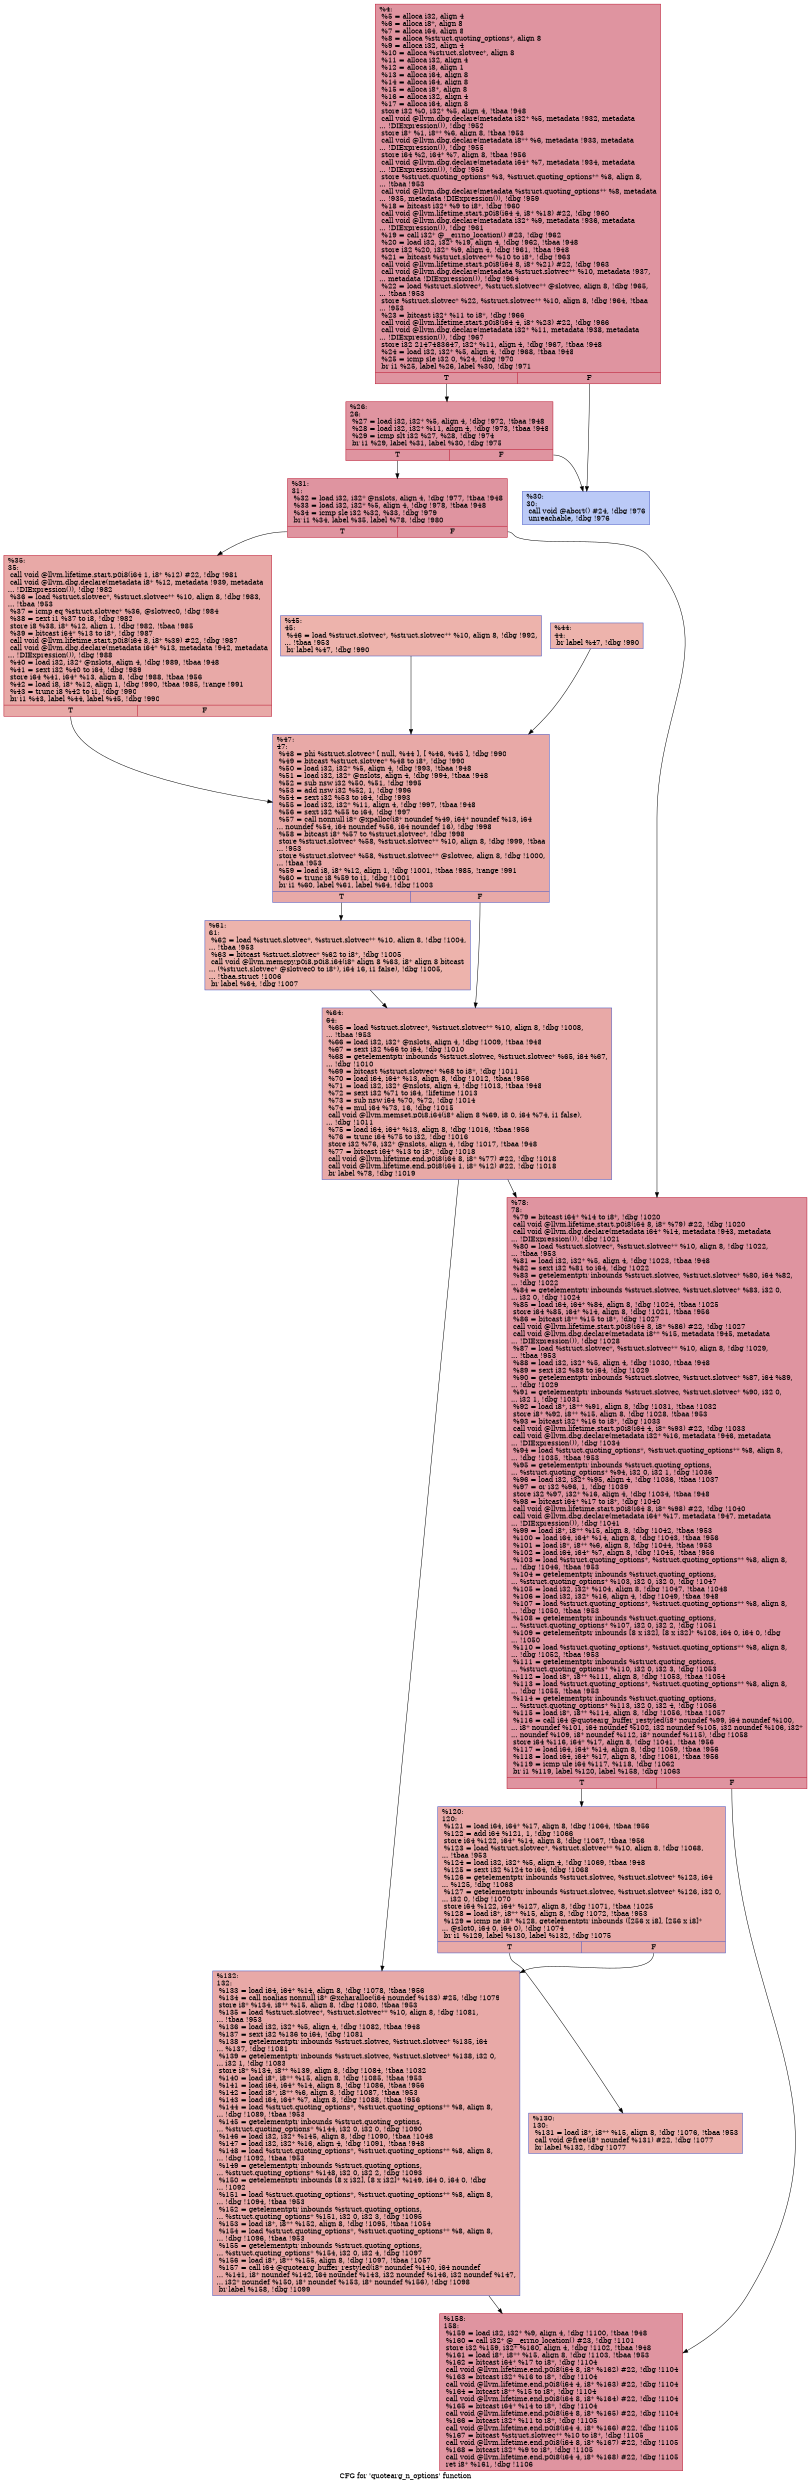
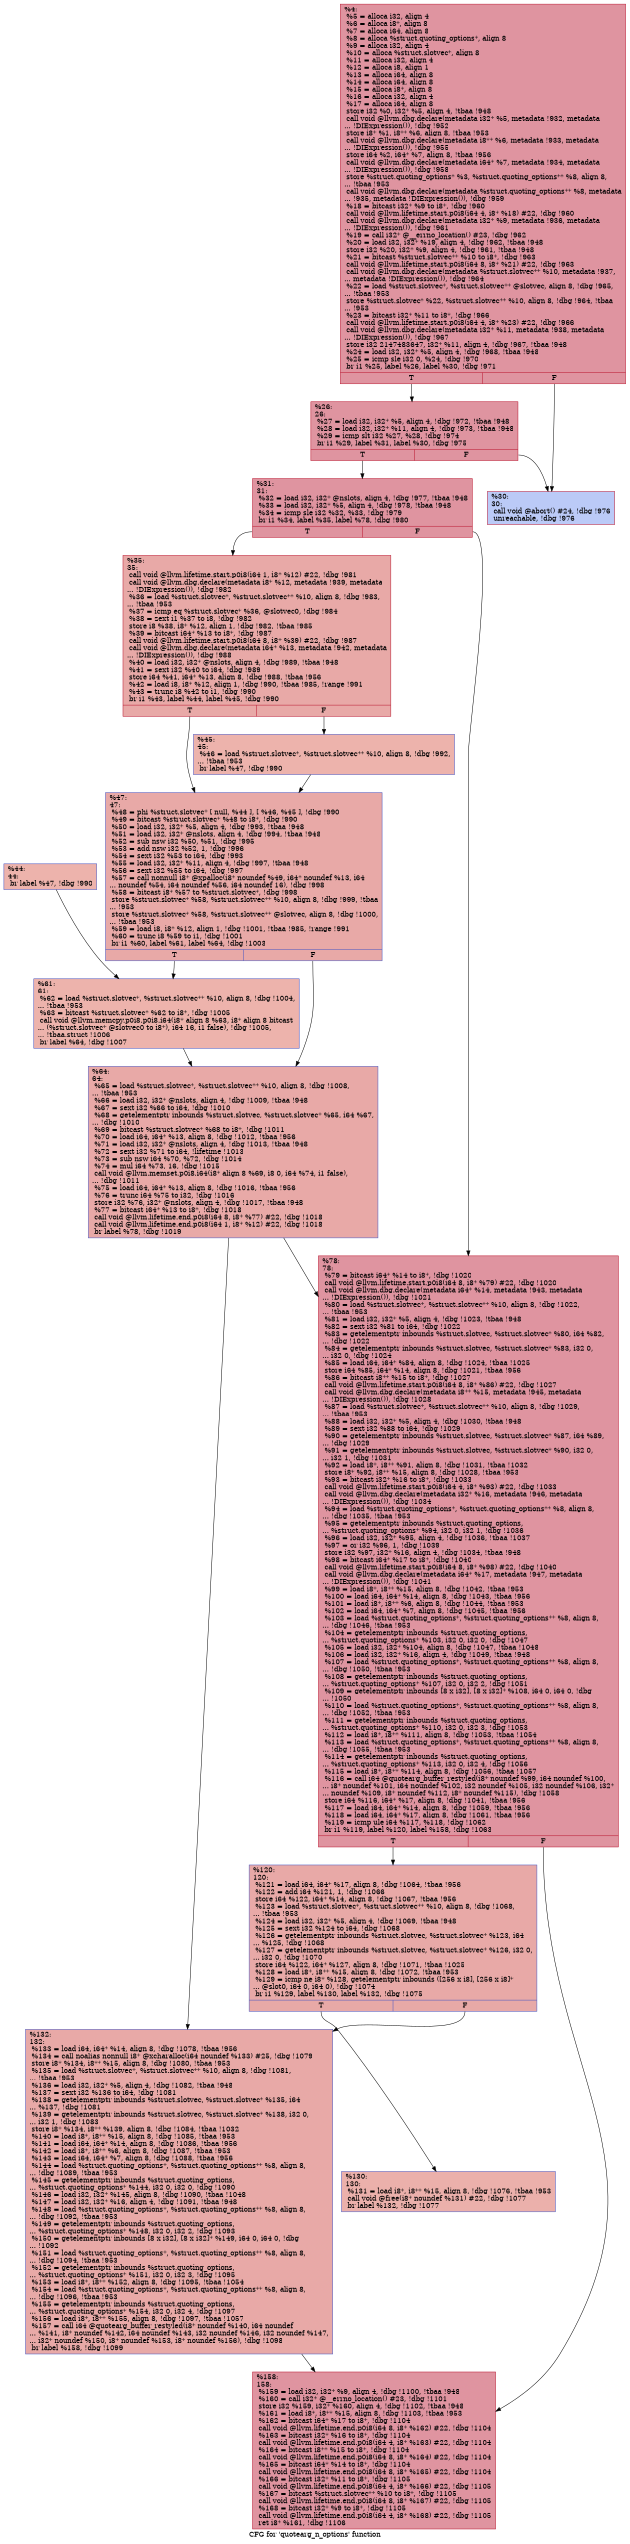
(586, 508) -> (551, 508)
(565, 692) -> (82, 935)
none -> (324, 723)
